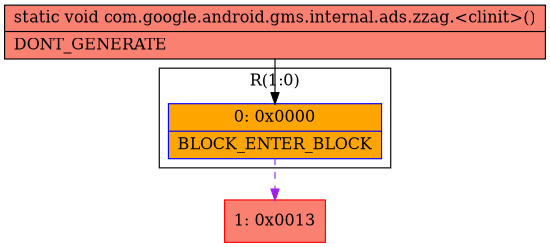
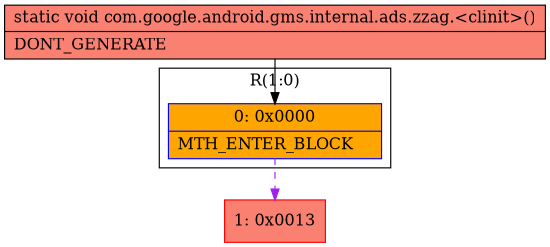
(275, 144) -> (266, 144)
